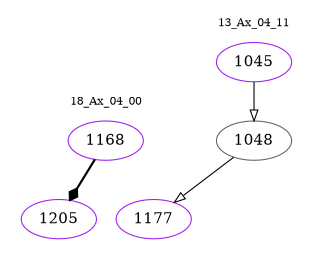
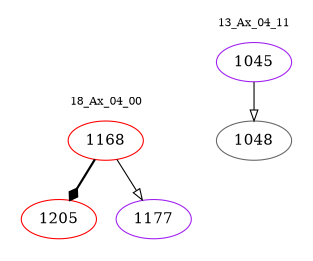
(106, 141) -> (106, 141)
(209, 176) -> (127, 175)
(59, 219) -> (59, 219)
